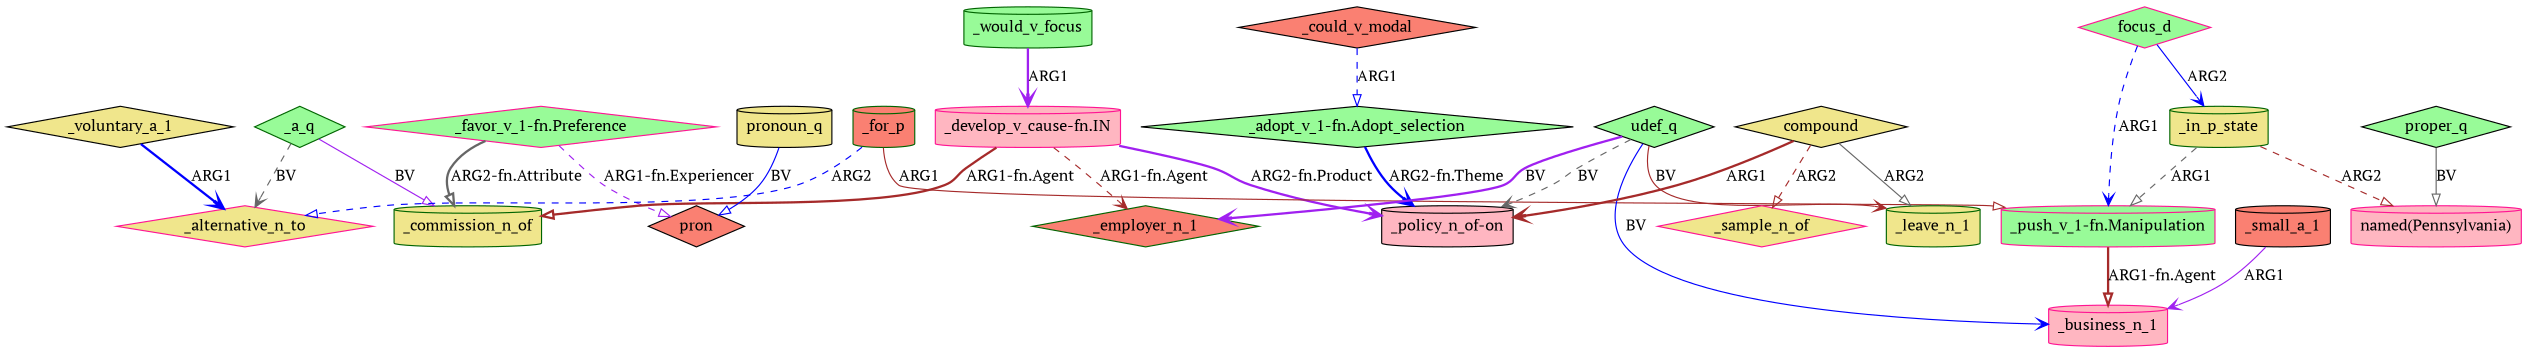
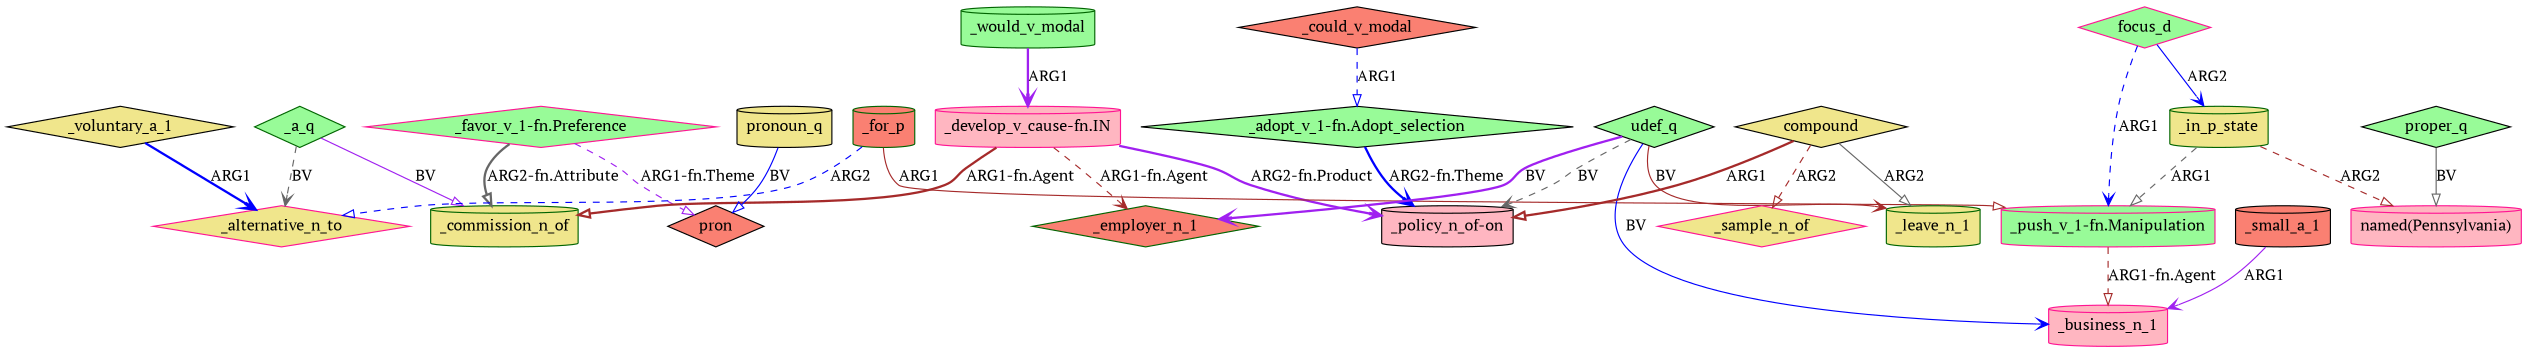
(1028, 27) -> (1028, 27)
(679, 177) -> (698, 177)
(1676, 186) -> (1676, 186)
(2108, 270) -> (2108, 270)
